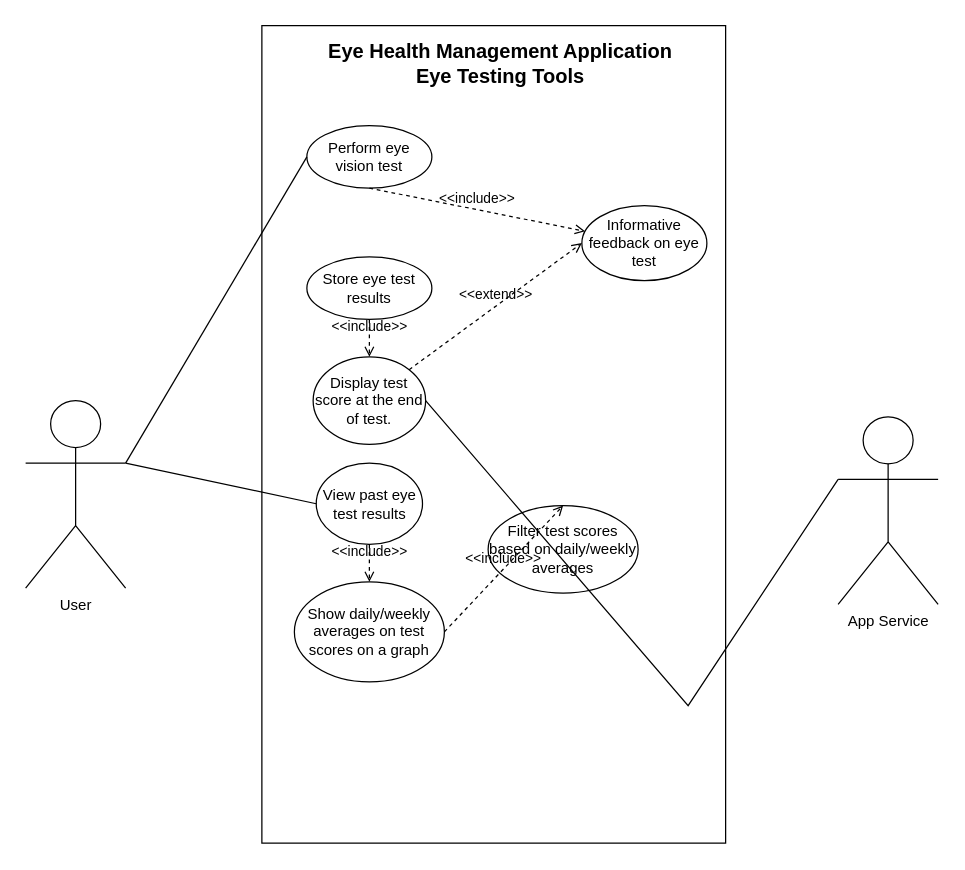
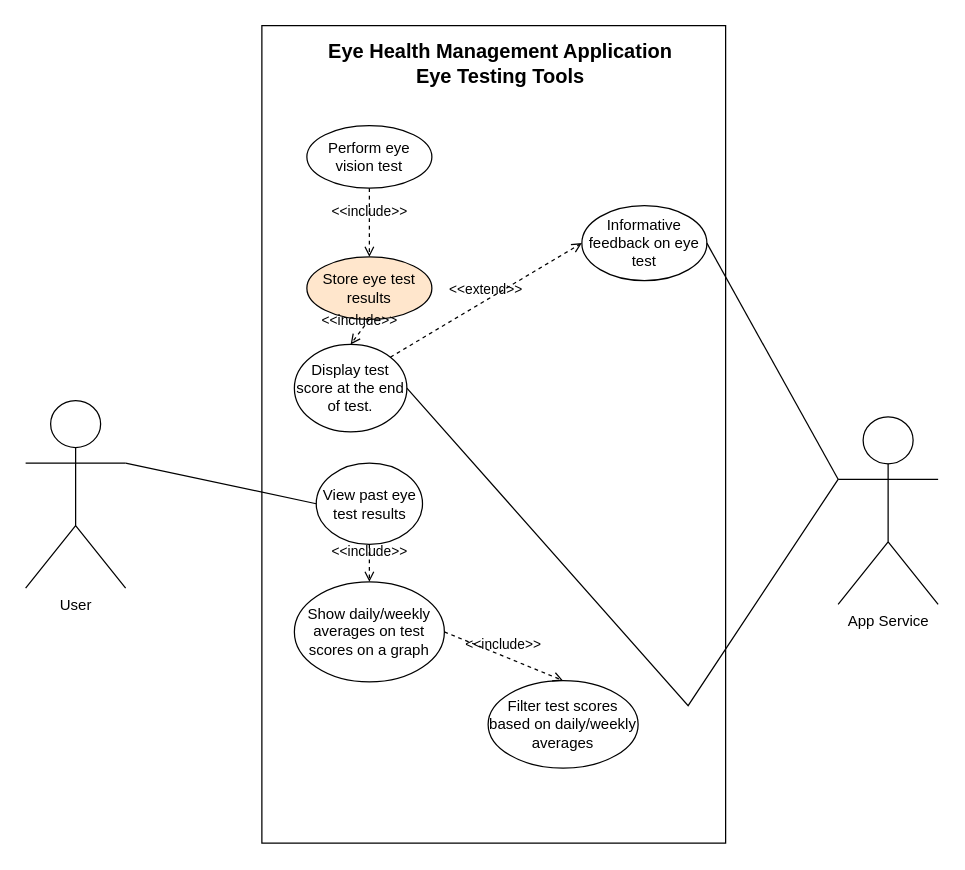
(475, 209) -> (369, 221)
(369, 288) -> (369, 288)
(217, 310) -> none
none -> (772, 360)
(369, 401) -> (351, 388)
(563, 549) -> (563, 724)
